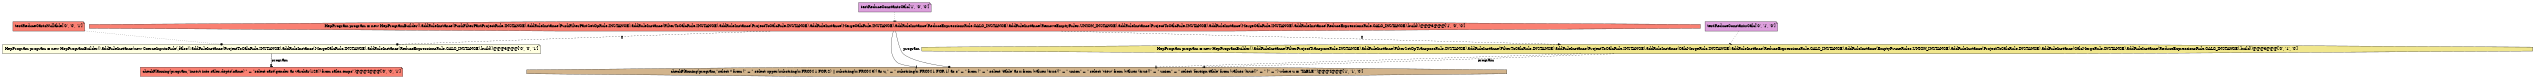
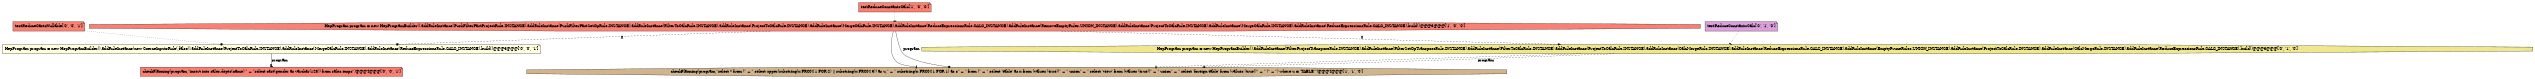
(895, 7) -> (895, 7)
